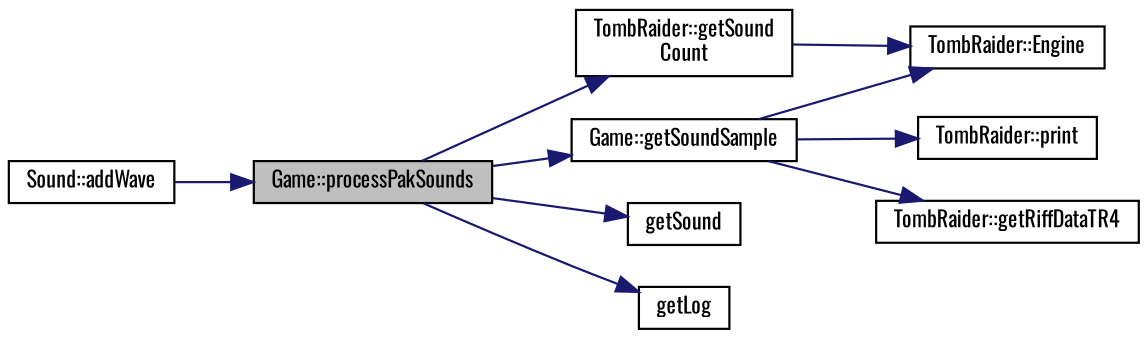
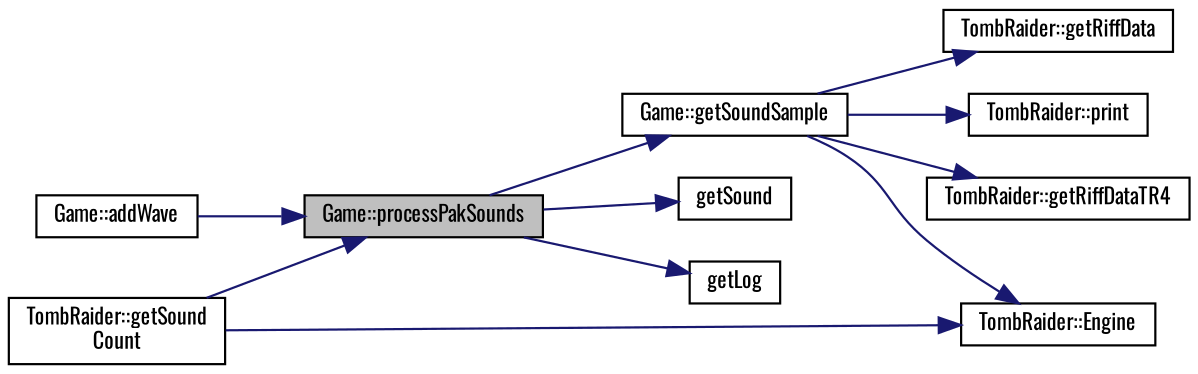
none -> (1058, 31)
(505, 123) -> (276, 272)
(92, 182) -> (117, 216)
